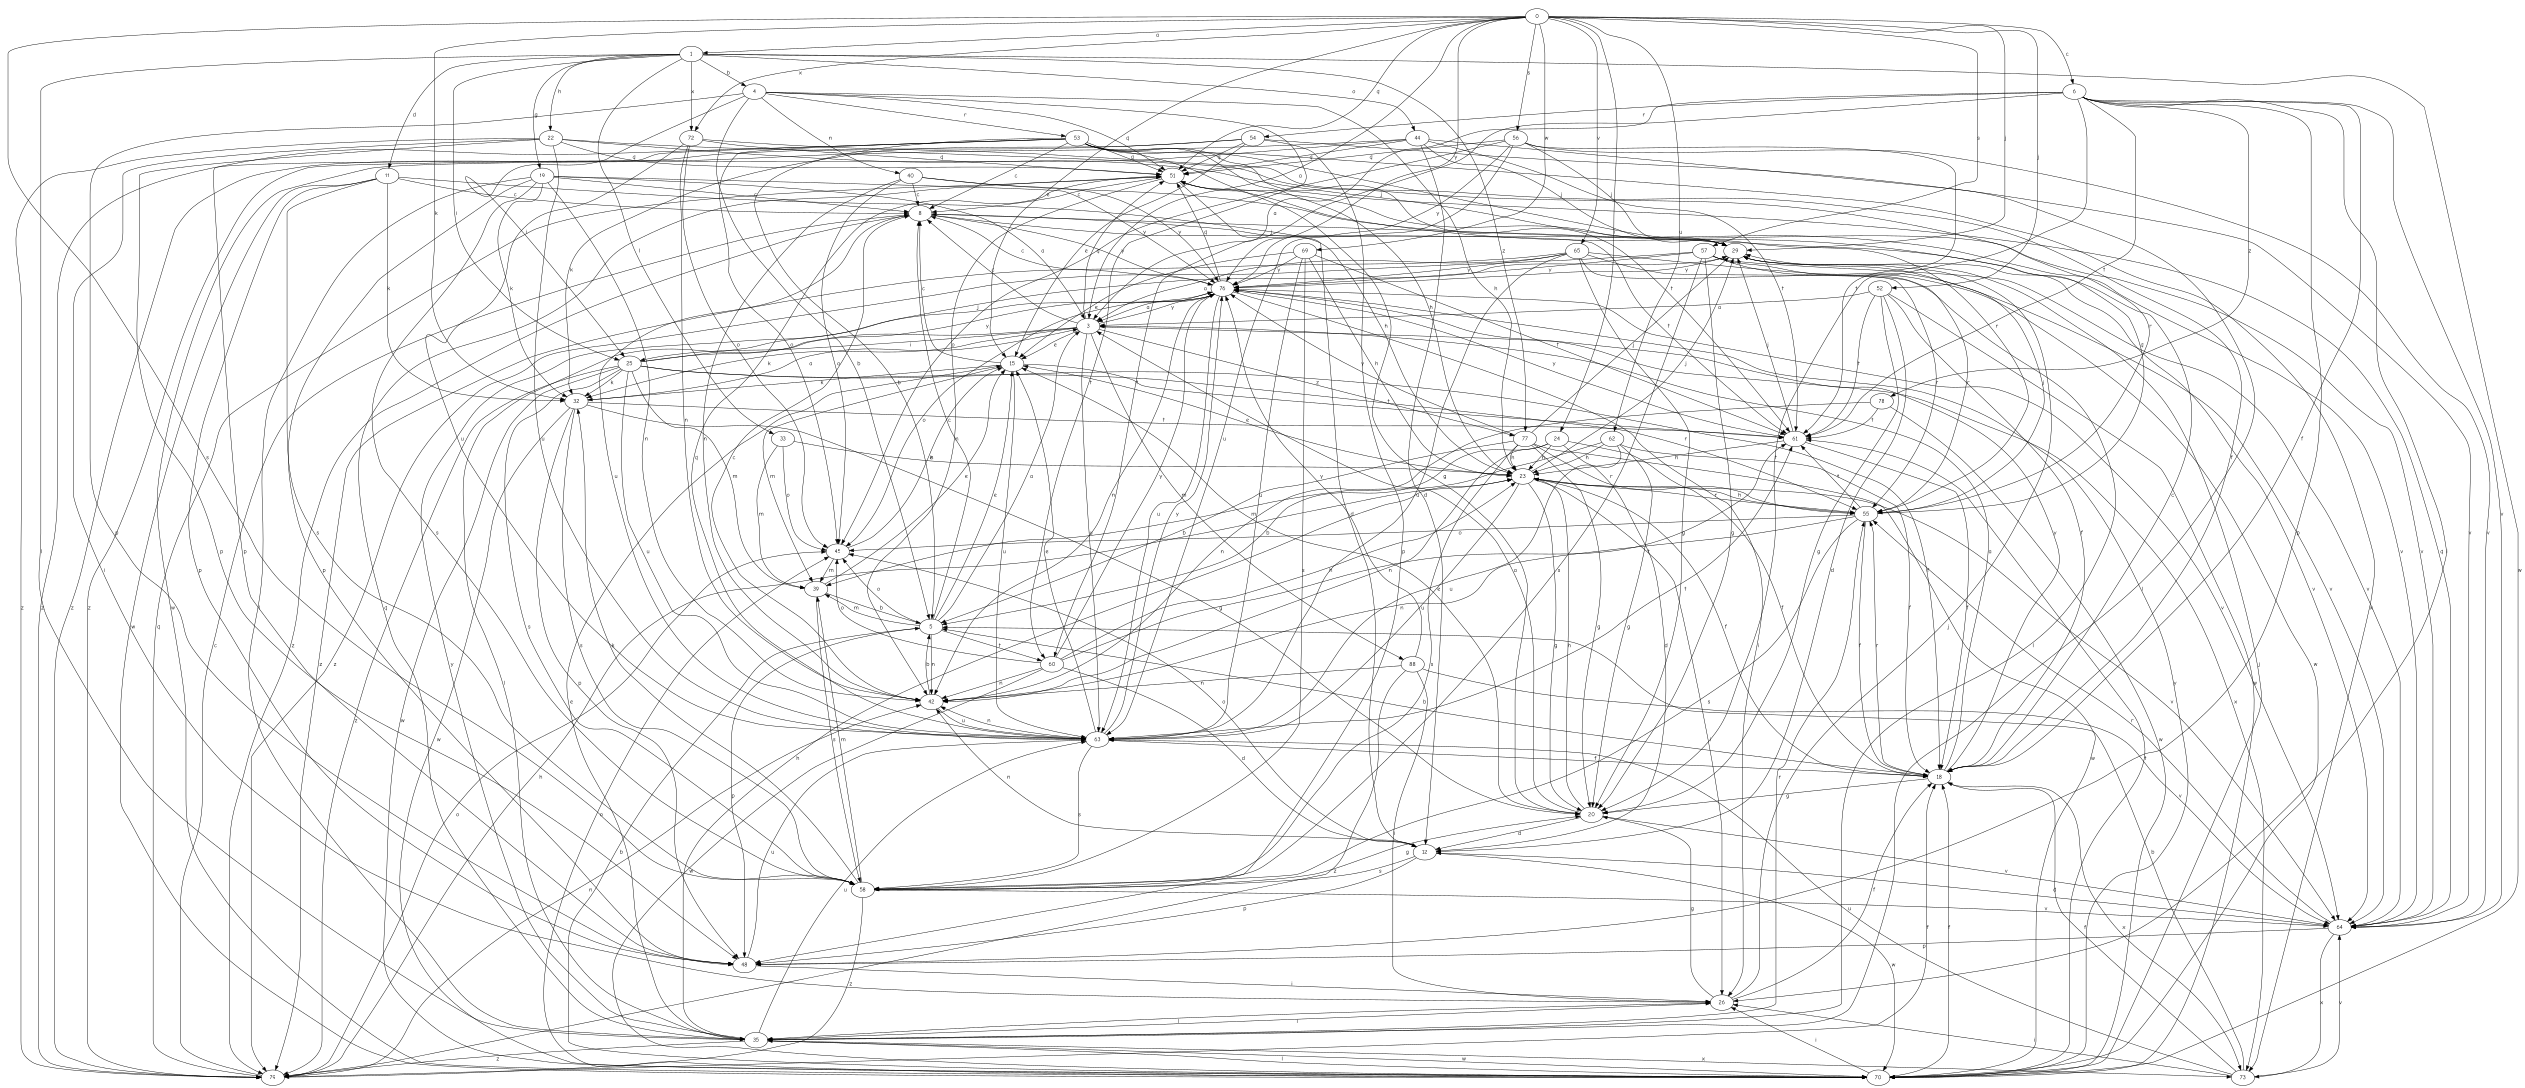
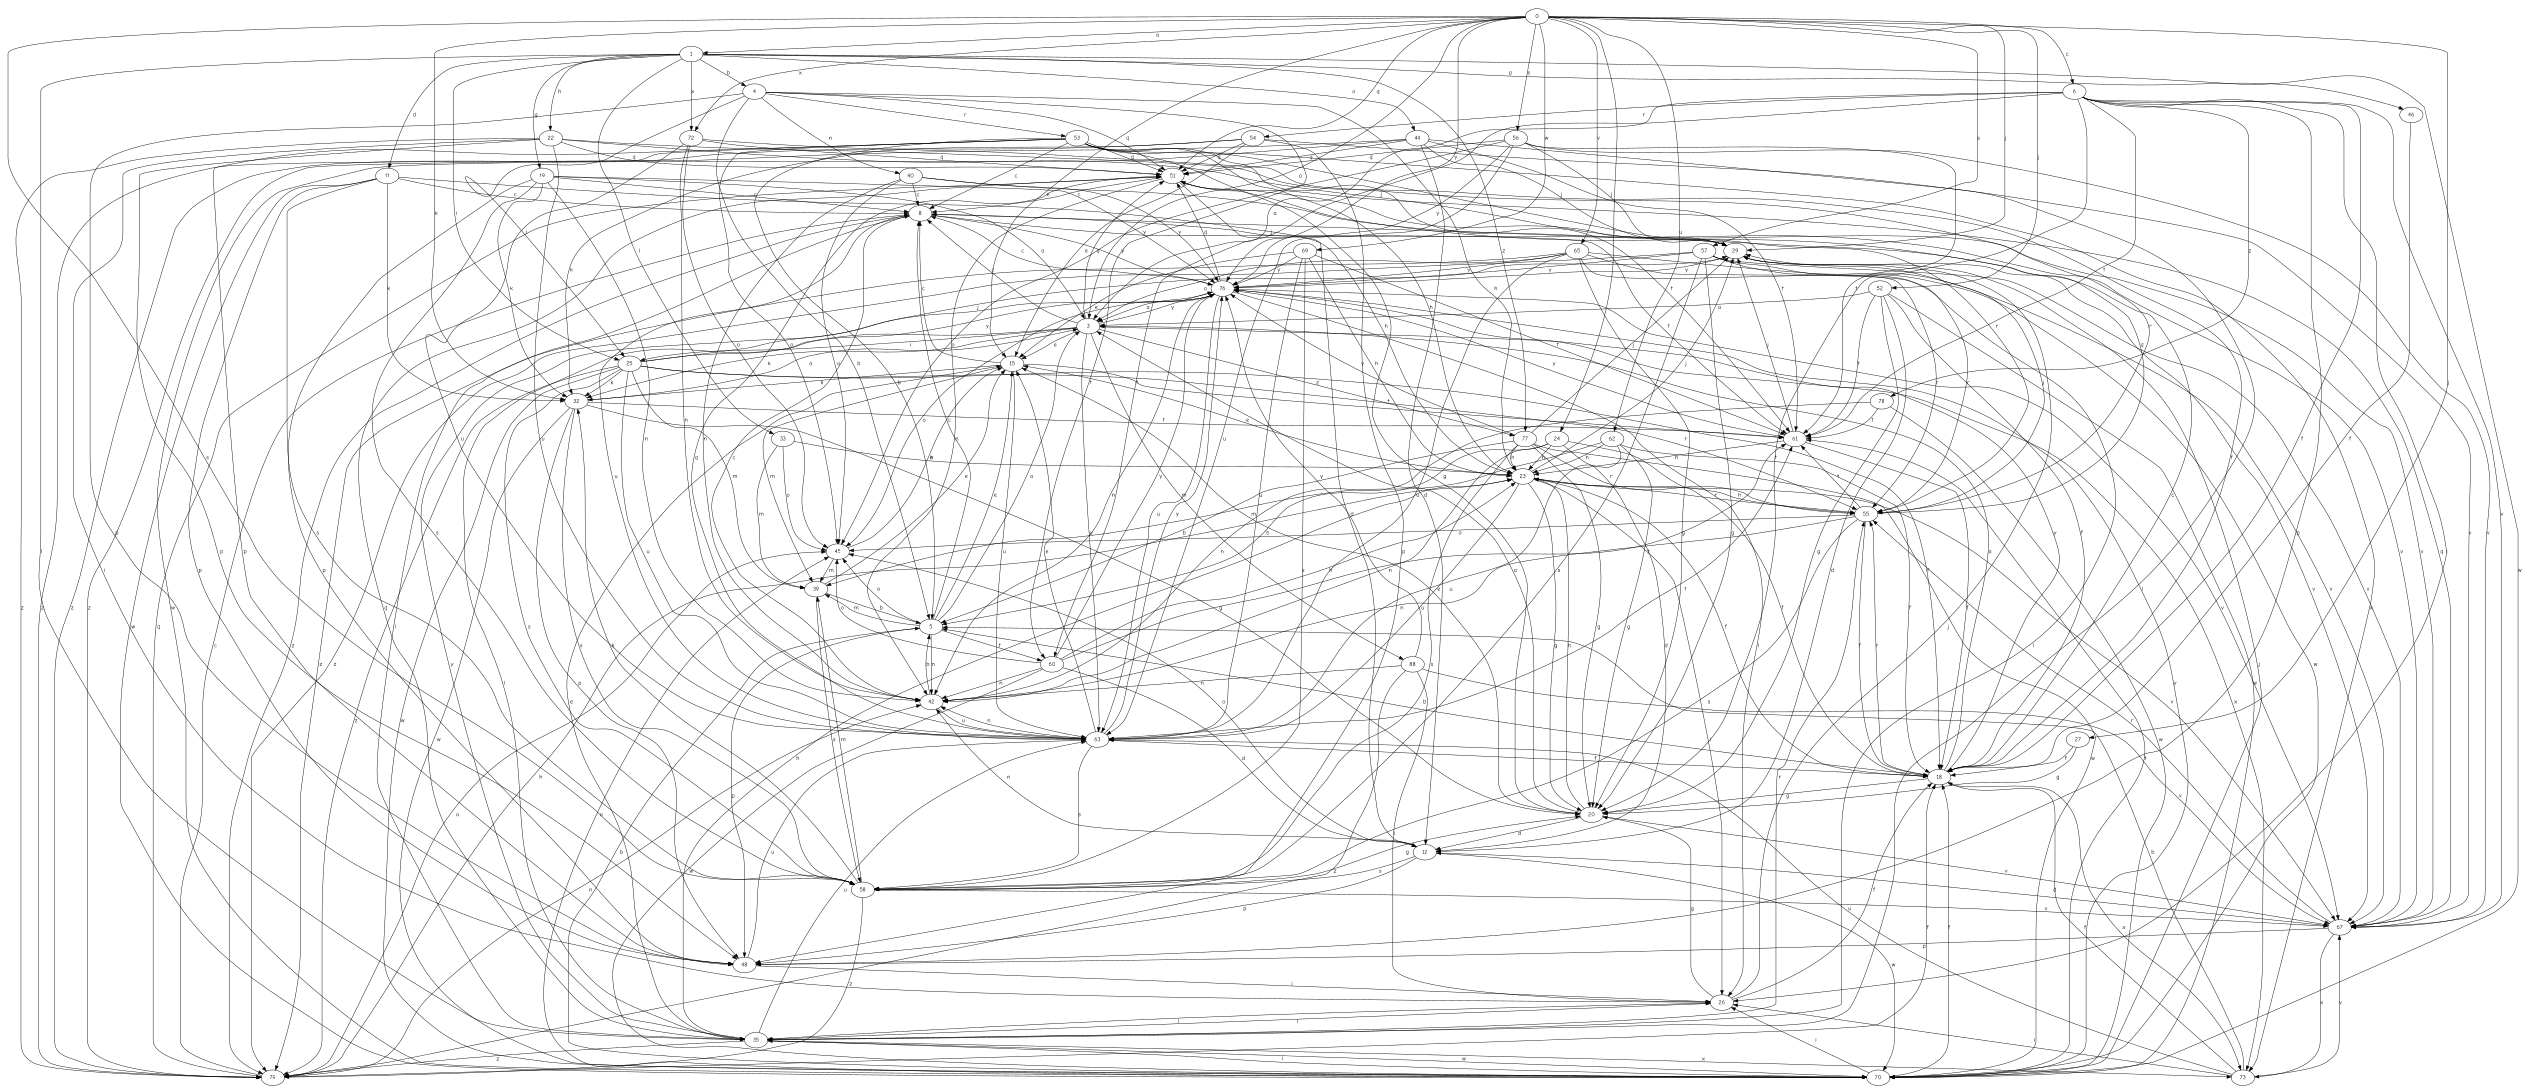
none -> (2411, 115)
(251, 693) -> (405, 559)
none -> (2078, 740)
(2340, 927) -> (2340, 927)
